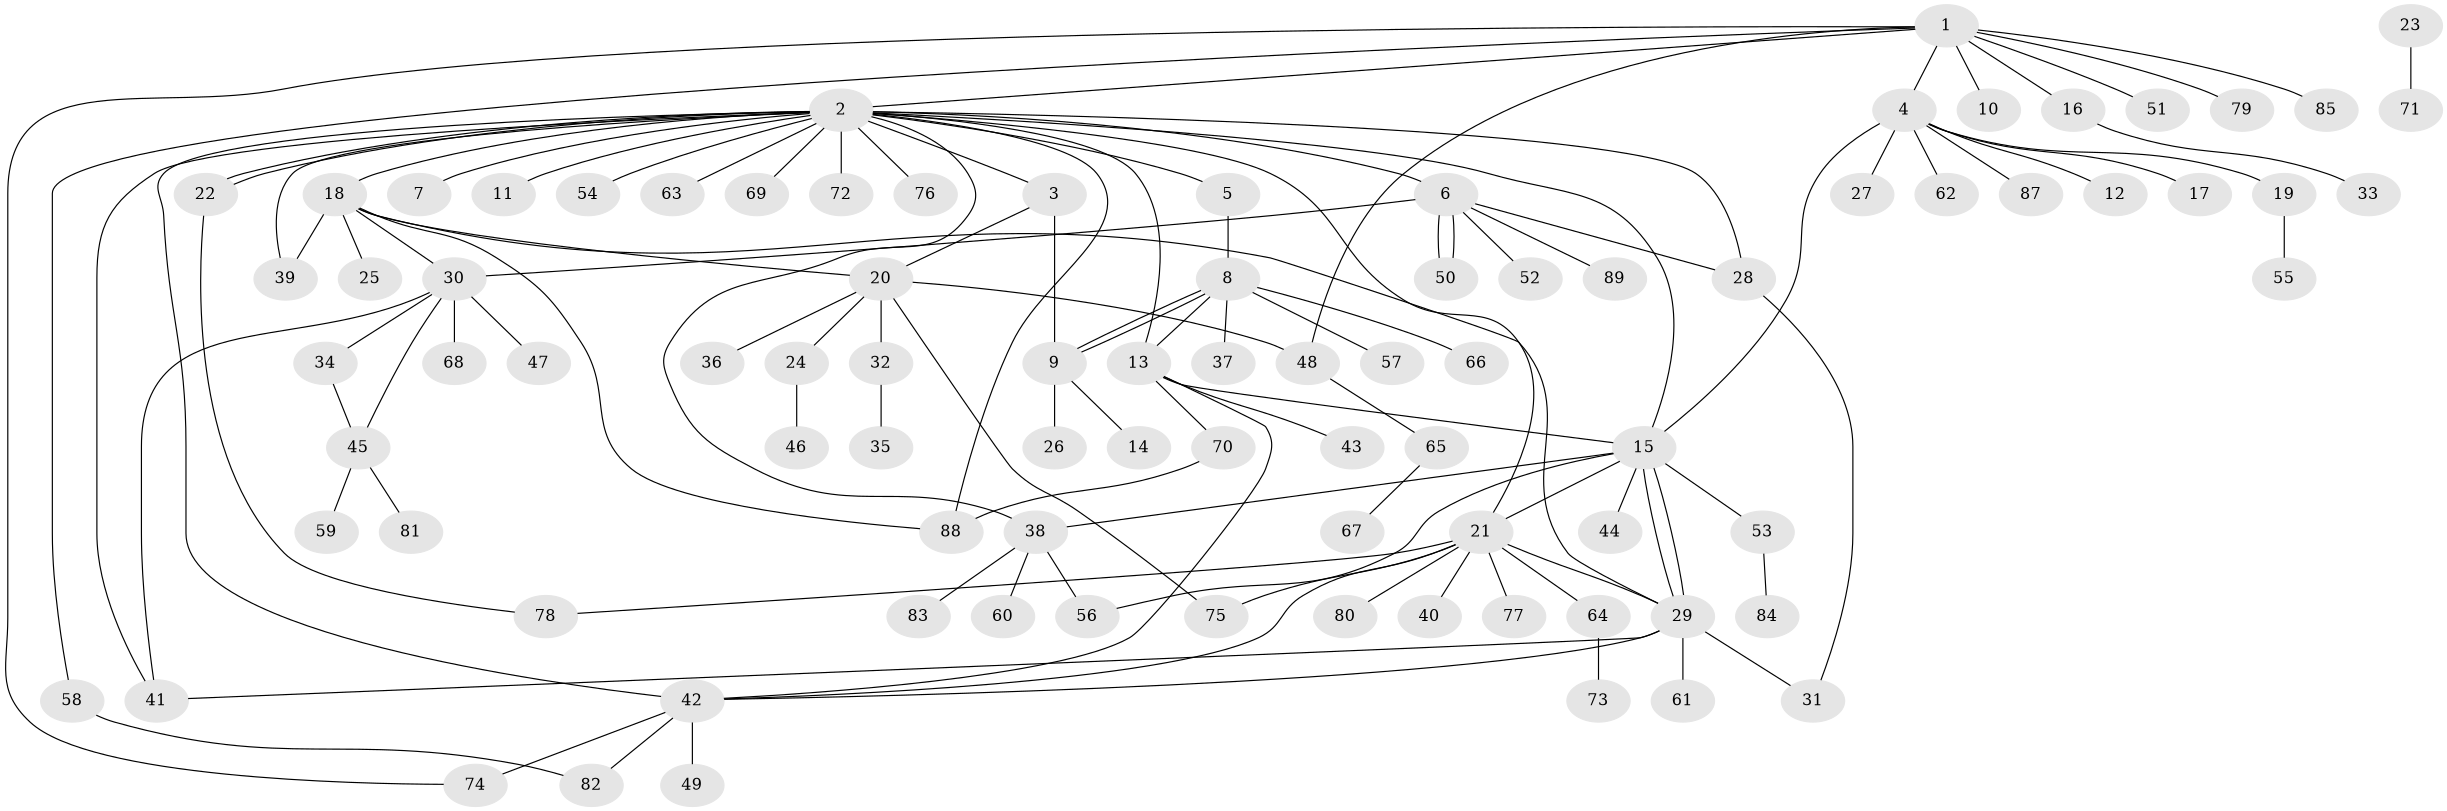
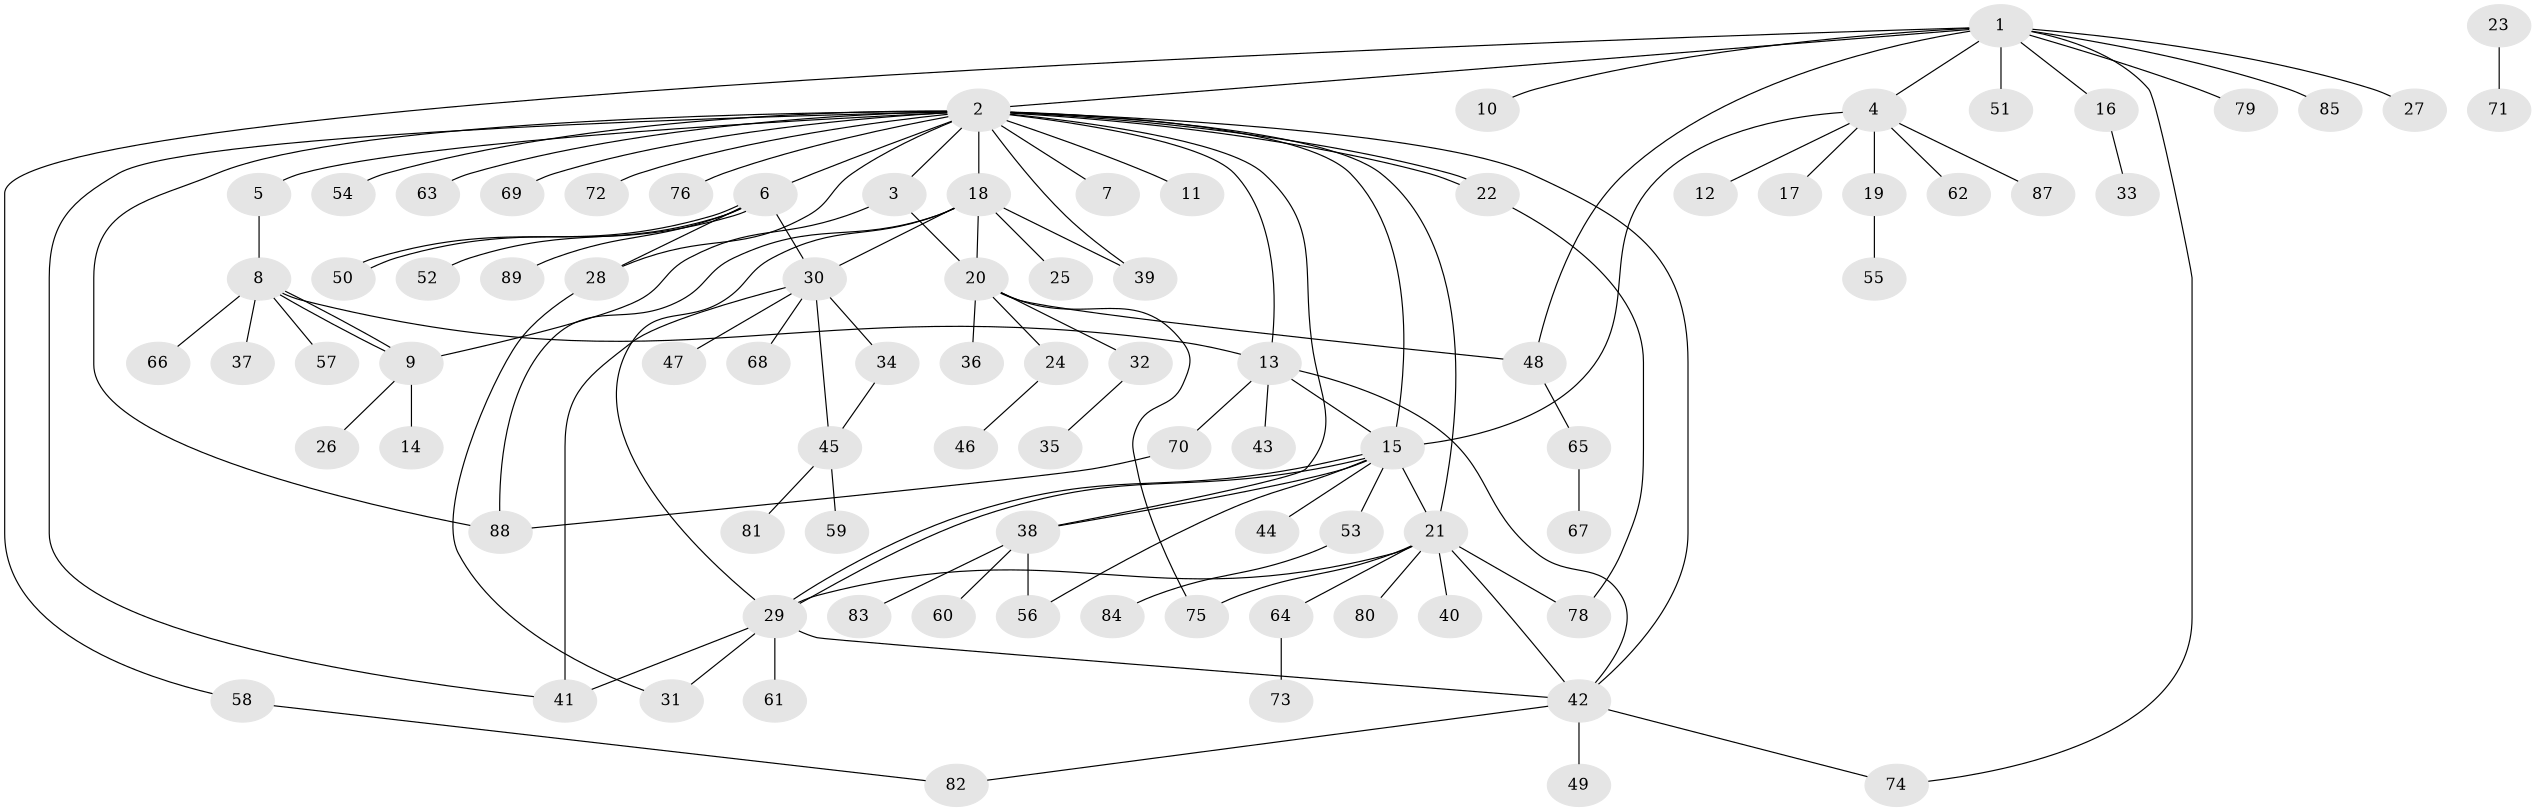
(1883, 152) -> (2214, 52)
(1514, 617) -> none
